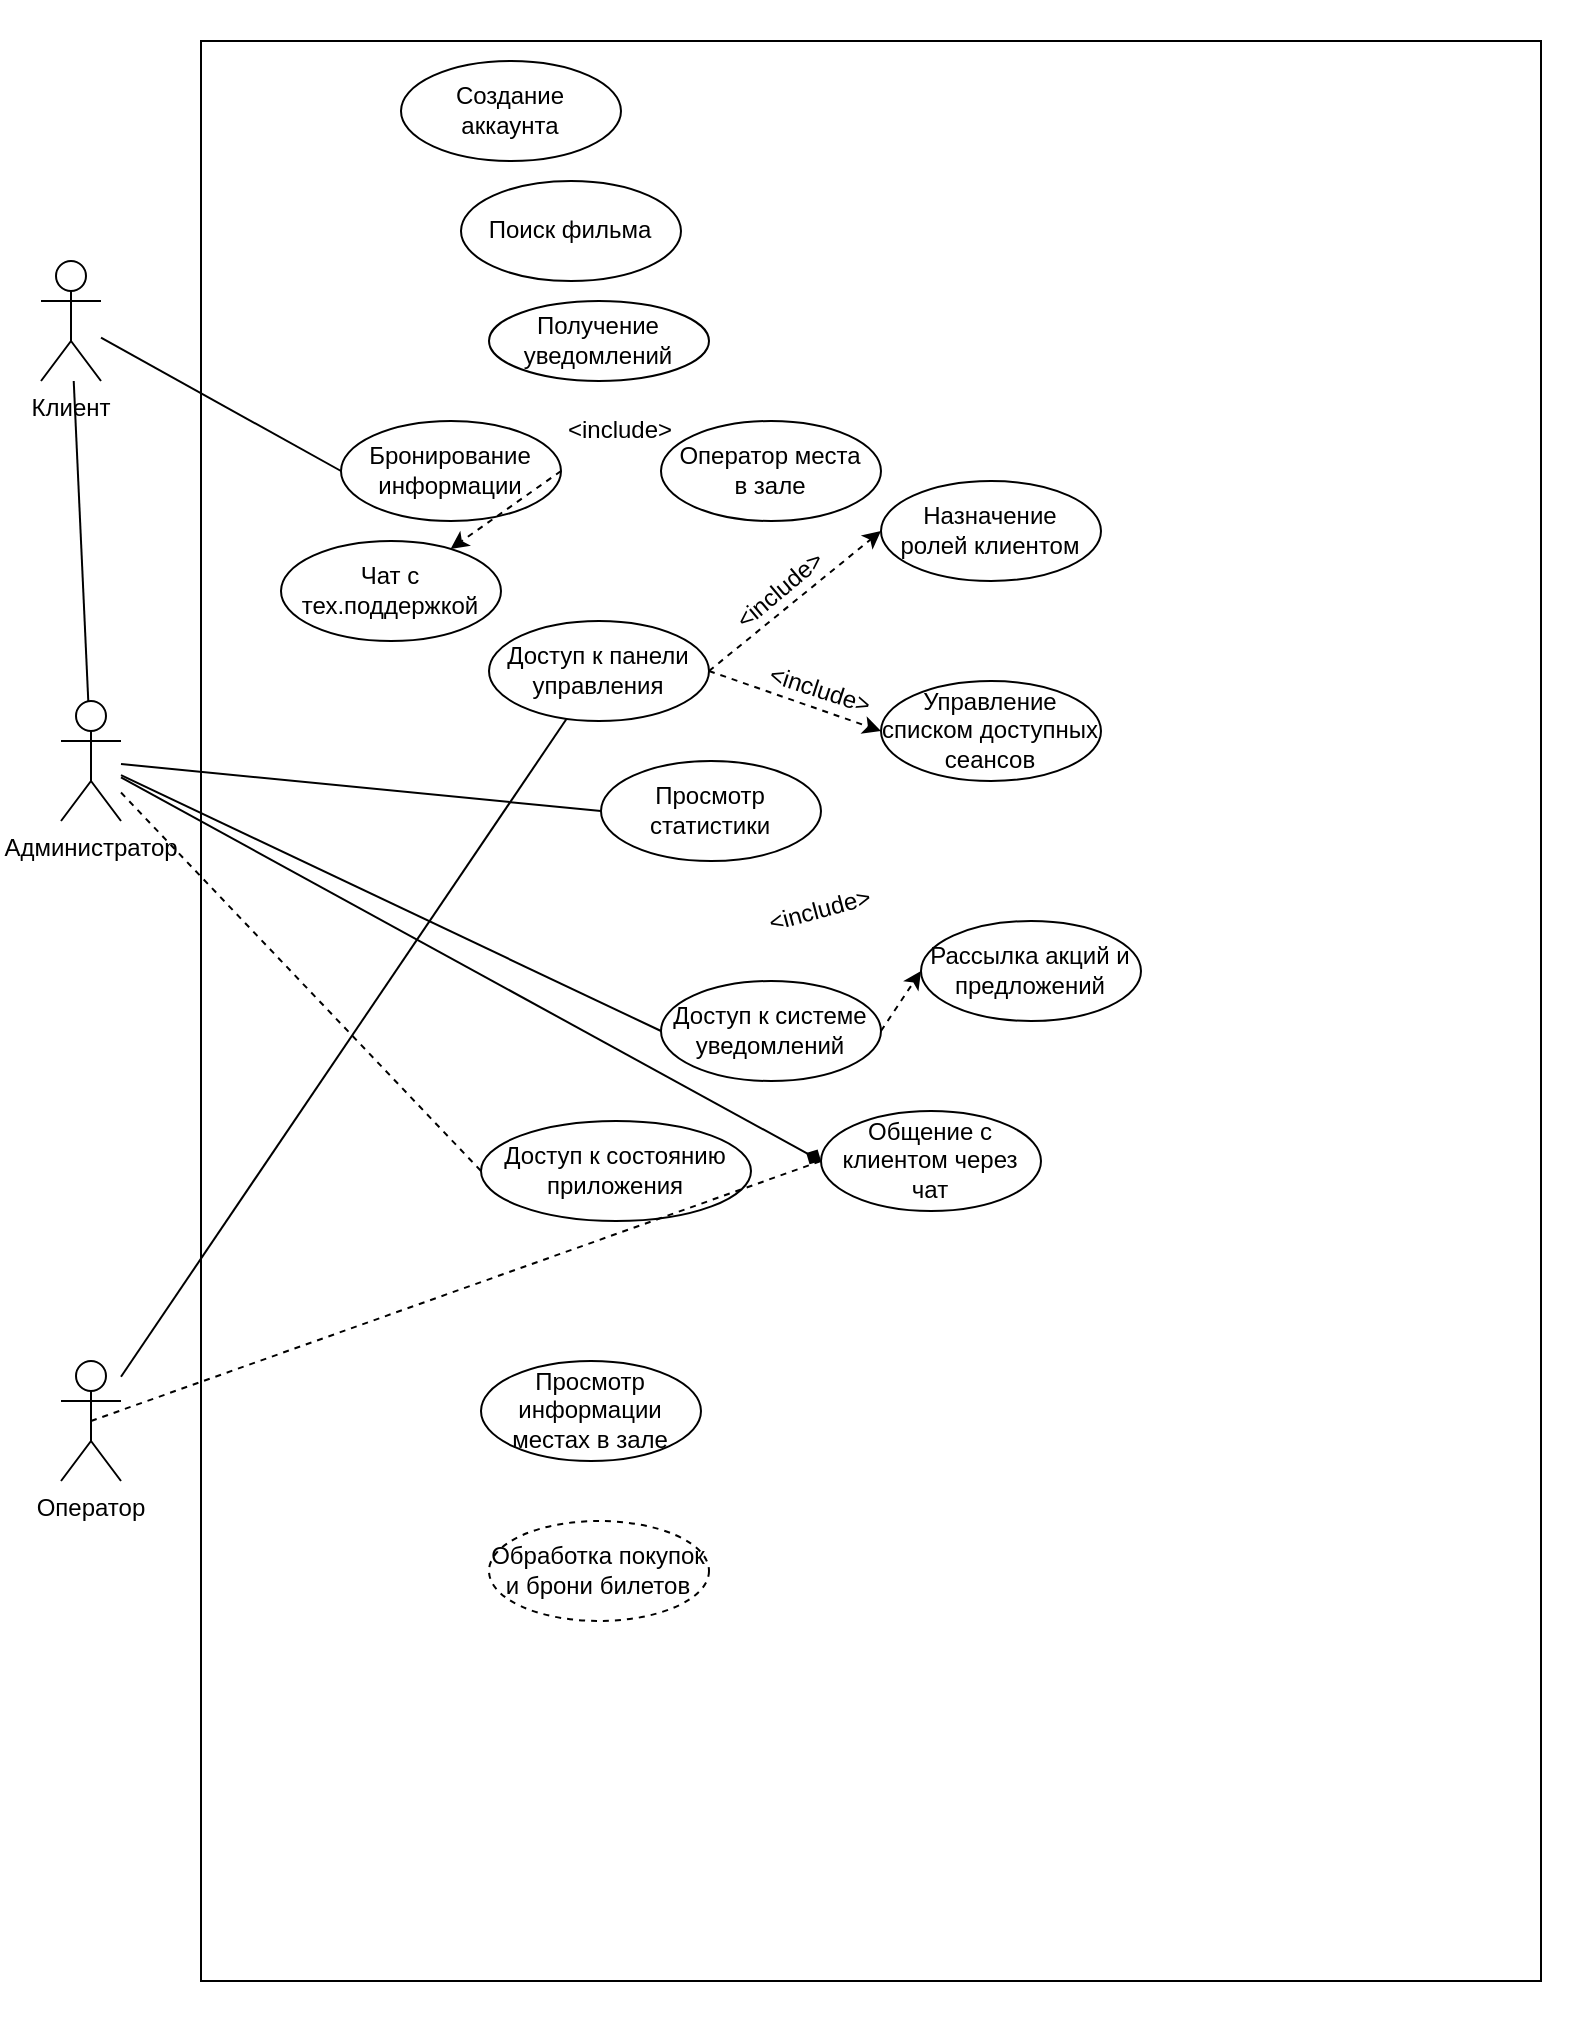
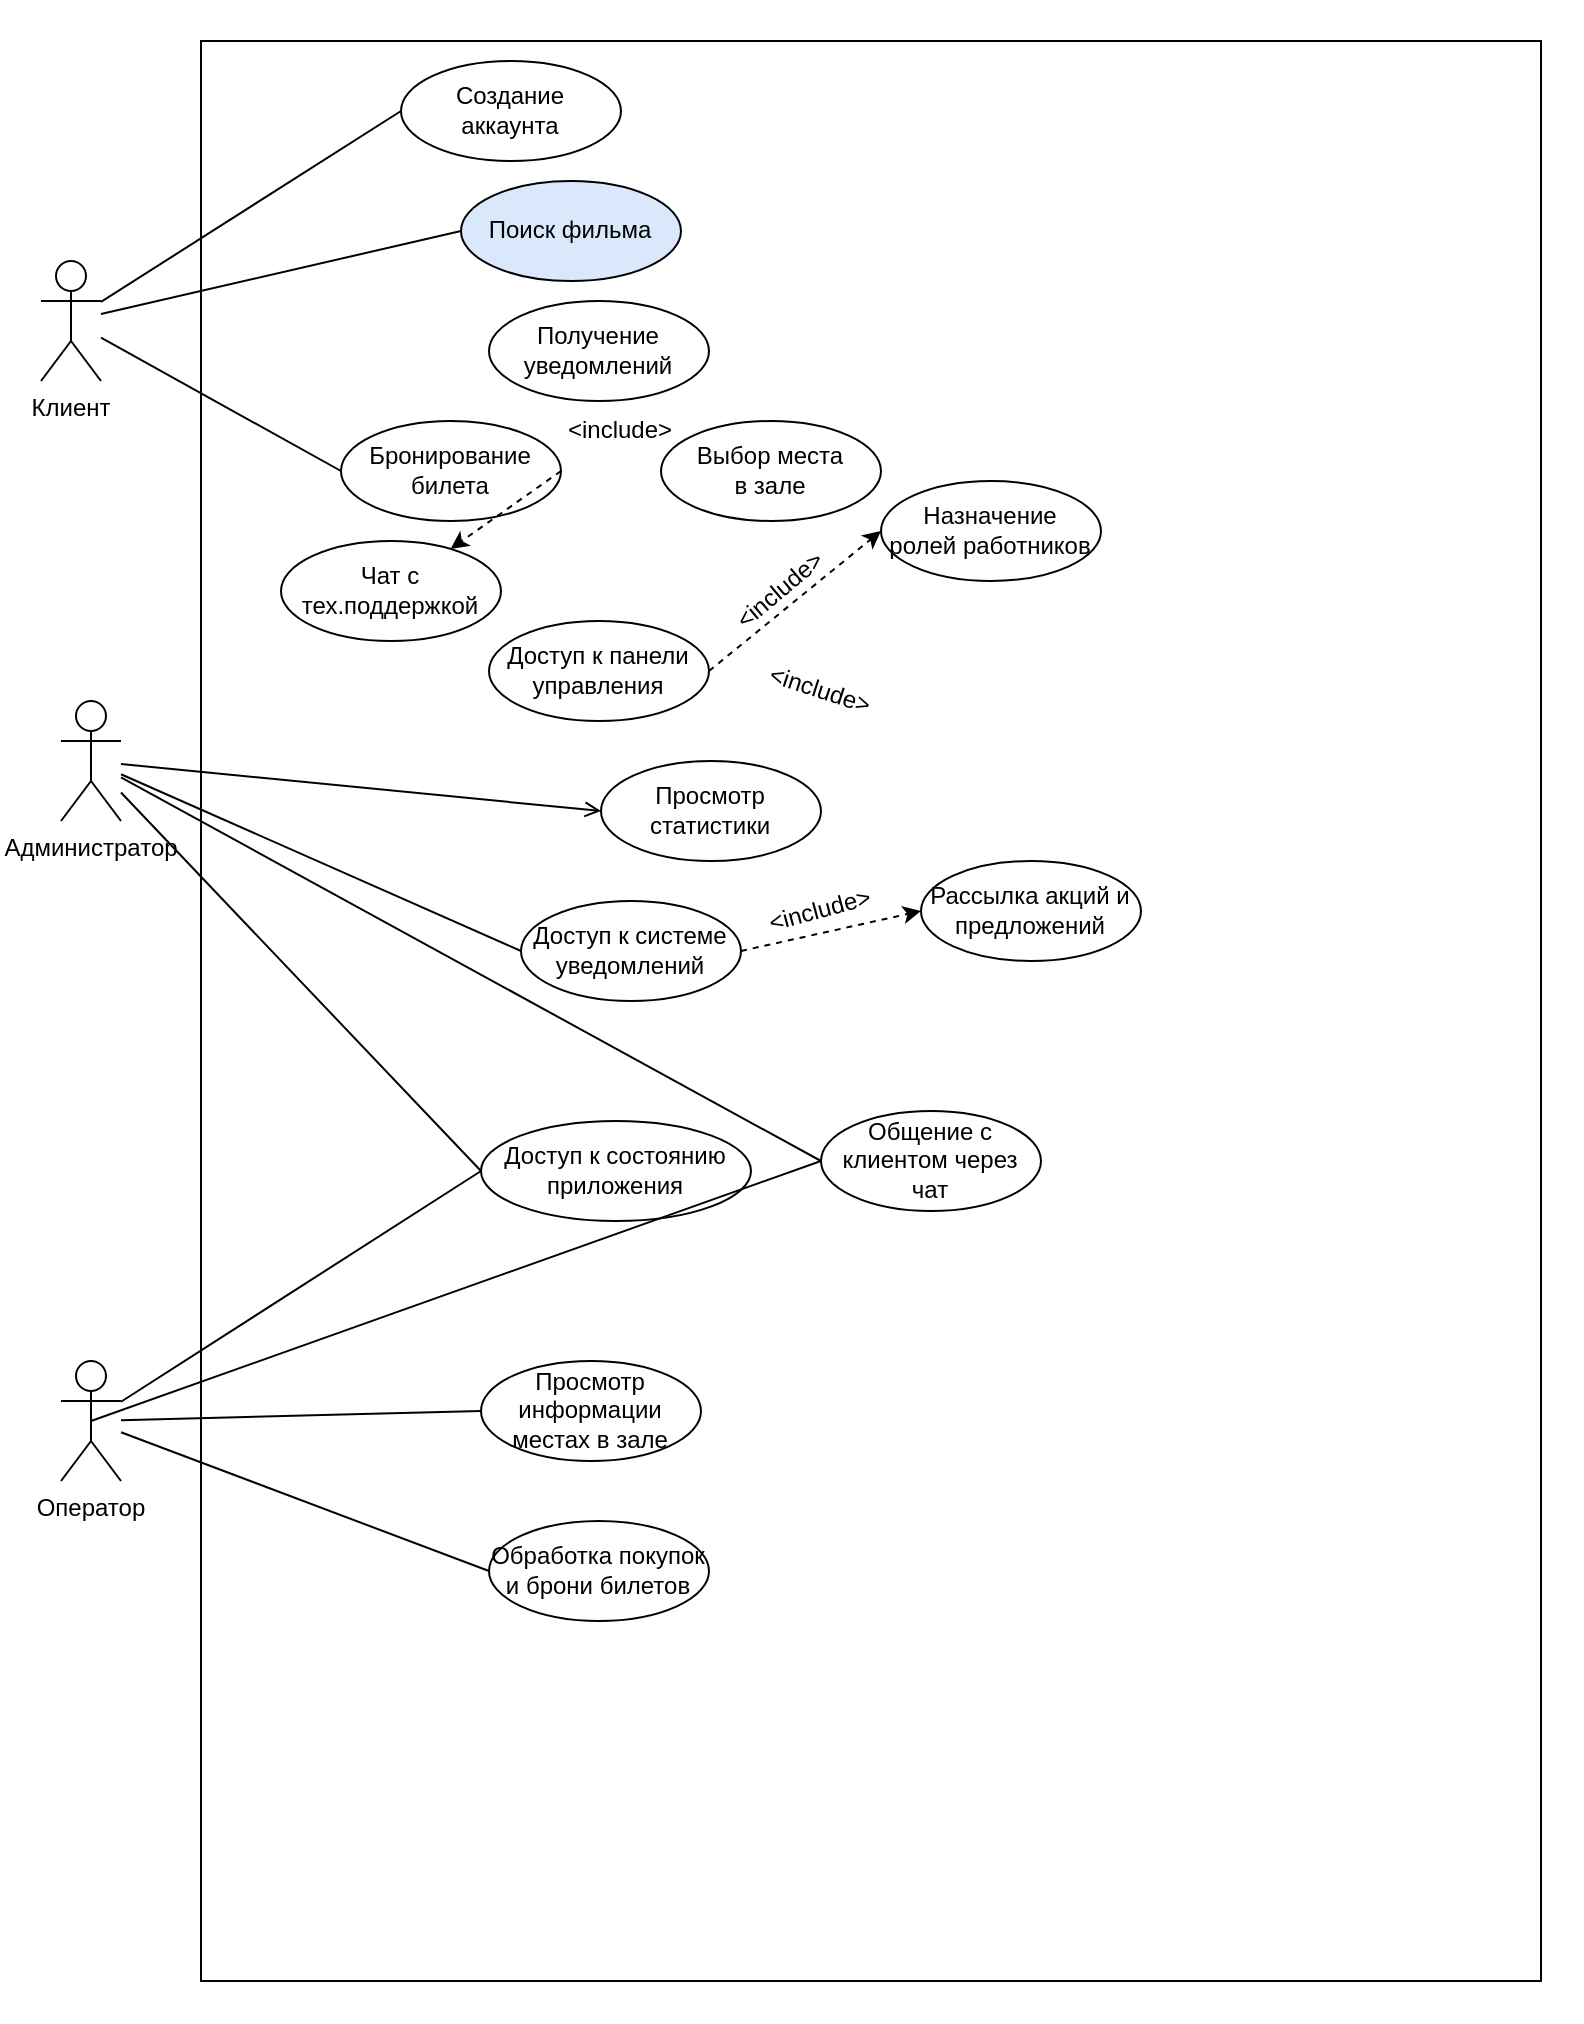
none -> (251, 206)
(571, 231) -> (571, 231)
(599, 341) -> (599, 351)
(451, 471) -> (451, 471)
(771, 471) -> (771, 471)
(991, 531) -> (991, 531)
(81, 541) -> (281, 273)
(790, 699) -> none
(991, 731) -> none
(594, 810) -> (593, 810)
(236, 914) -> (236, 914)
(1031, 971) -> (1031, 911)
(771, 1031) -> (631, 951)
(344, 1048) -> (305, 1501)
(807, 1153) -> (811, 1156)
none -> (301, 1287)
(465, 1288) -> (465, 1288)
none -> (301, 1416)
(599, 1571) -> (599, 1571)
